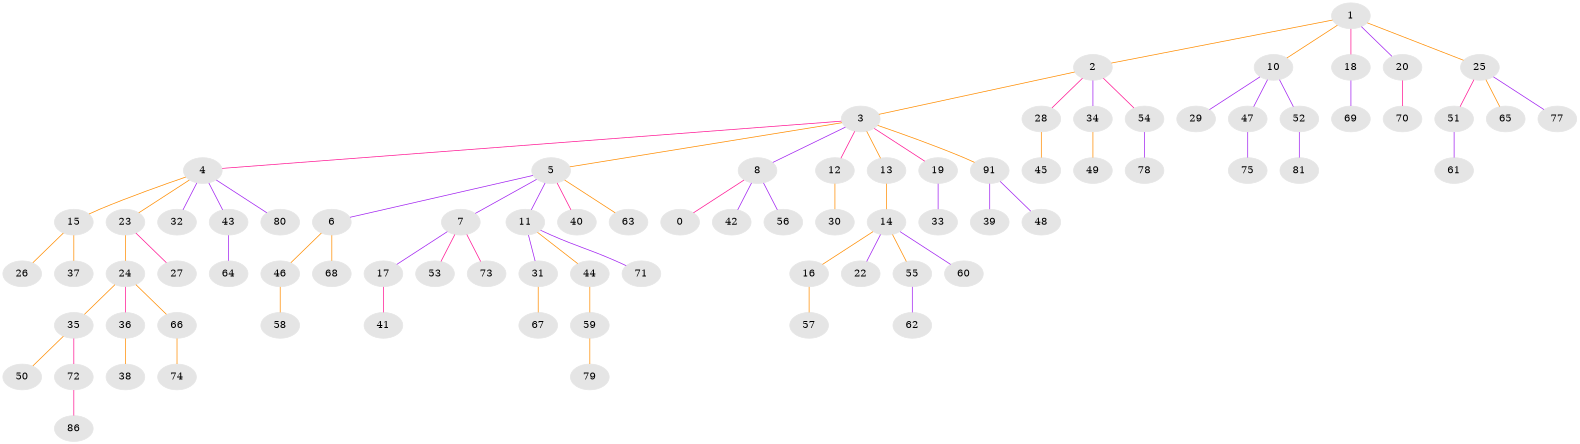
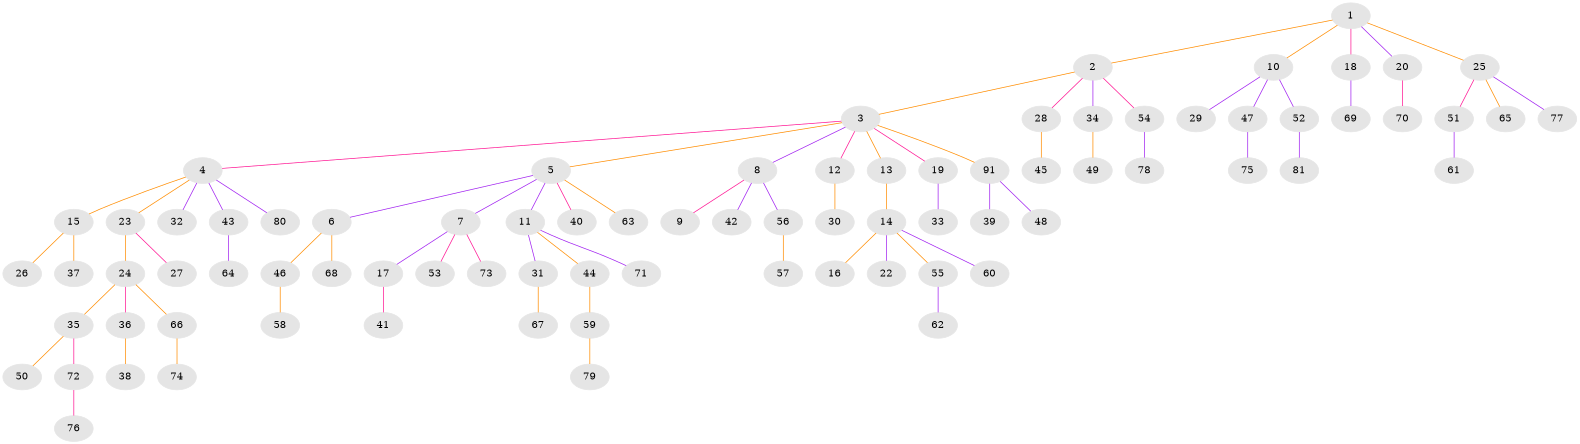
(680, 222) -> (680, 222)
(809, 300) -> (783, 248)
(74, 429) -> (74, 429)
